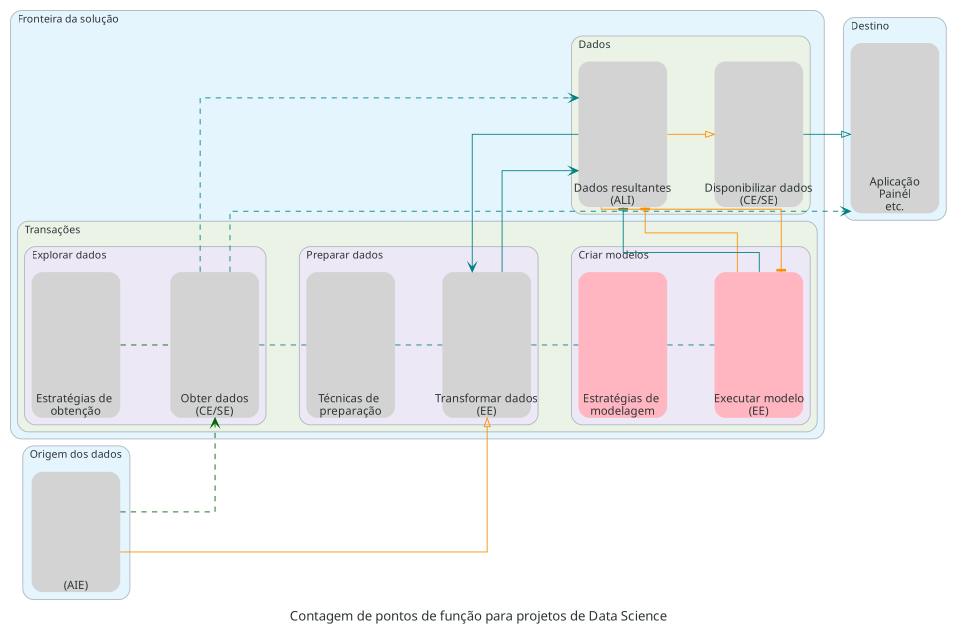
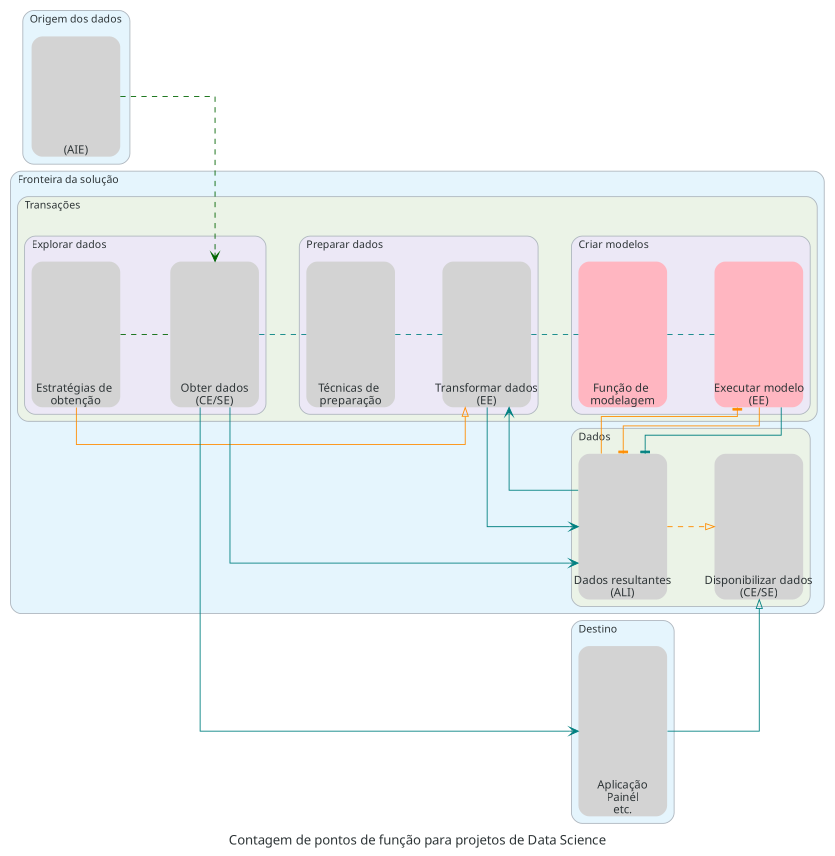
(298, 98) -> (322, 563)
(686, 134) -> (686, 527)
(819, 134) -> (759, 716)
(489, 211) -> (223, 731)
(623, 345) -> (623, 334)
(366, 552) -> (266, 445)
